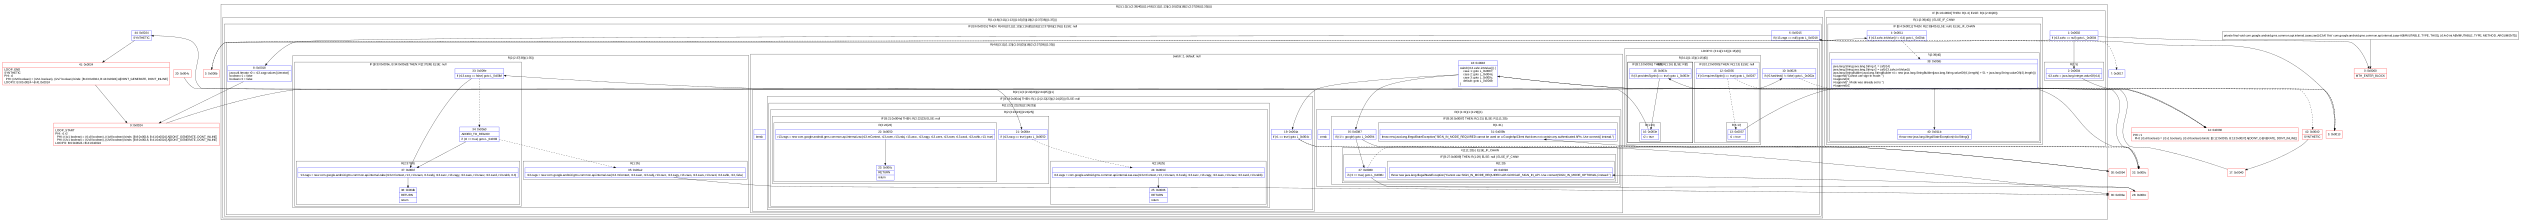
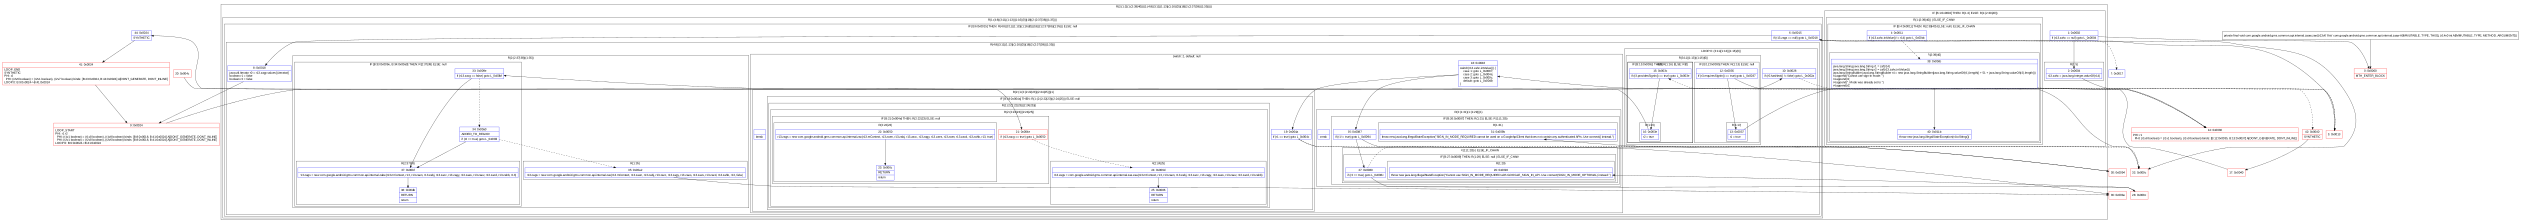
(211, 74) -> none
(1849, 88) -> (2219, 42)
(1942, 89) -> (1942, 89)
(1973, 89) -> (1973, 89)
(1732, 103) -> (1732, 103)
(1023, 134) -> (1023, 134)
(1355, 137) -> (1353, 137)
